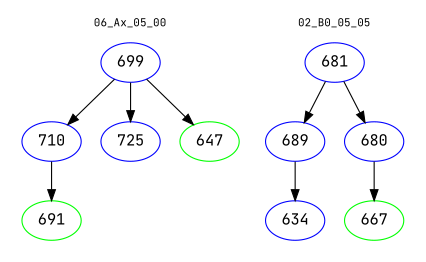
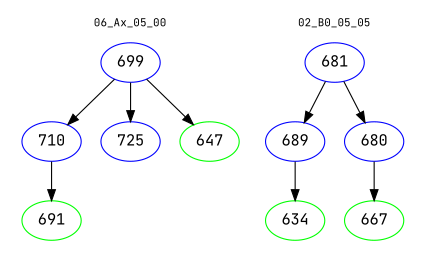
(295, 221) -> (295, 221)
